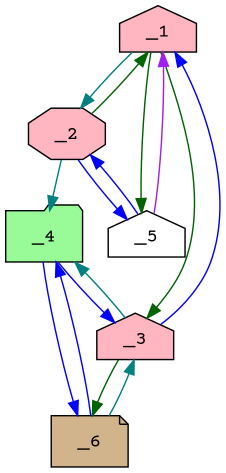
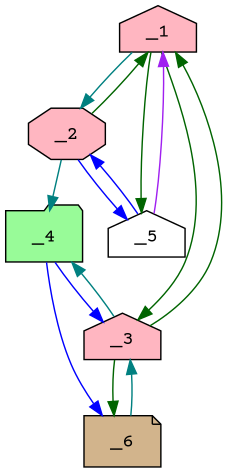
(220, 201) -> (221, 205)
(78, 345) -> none
